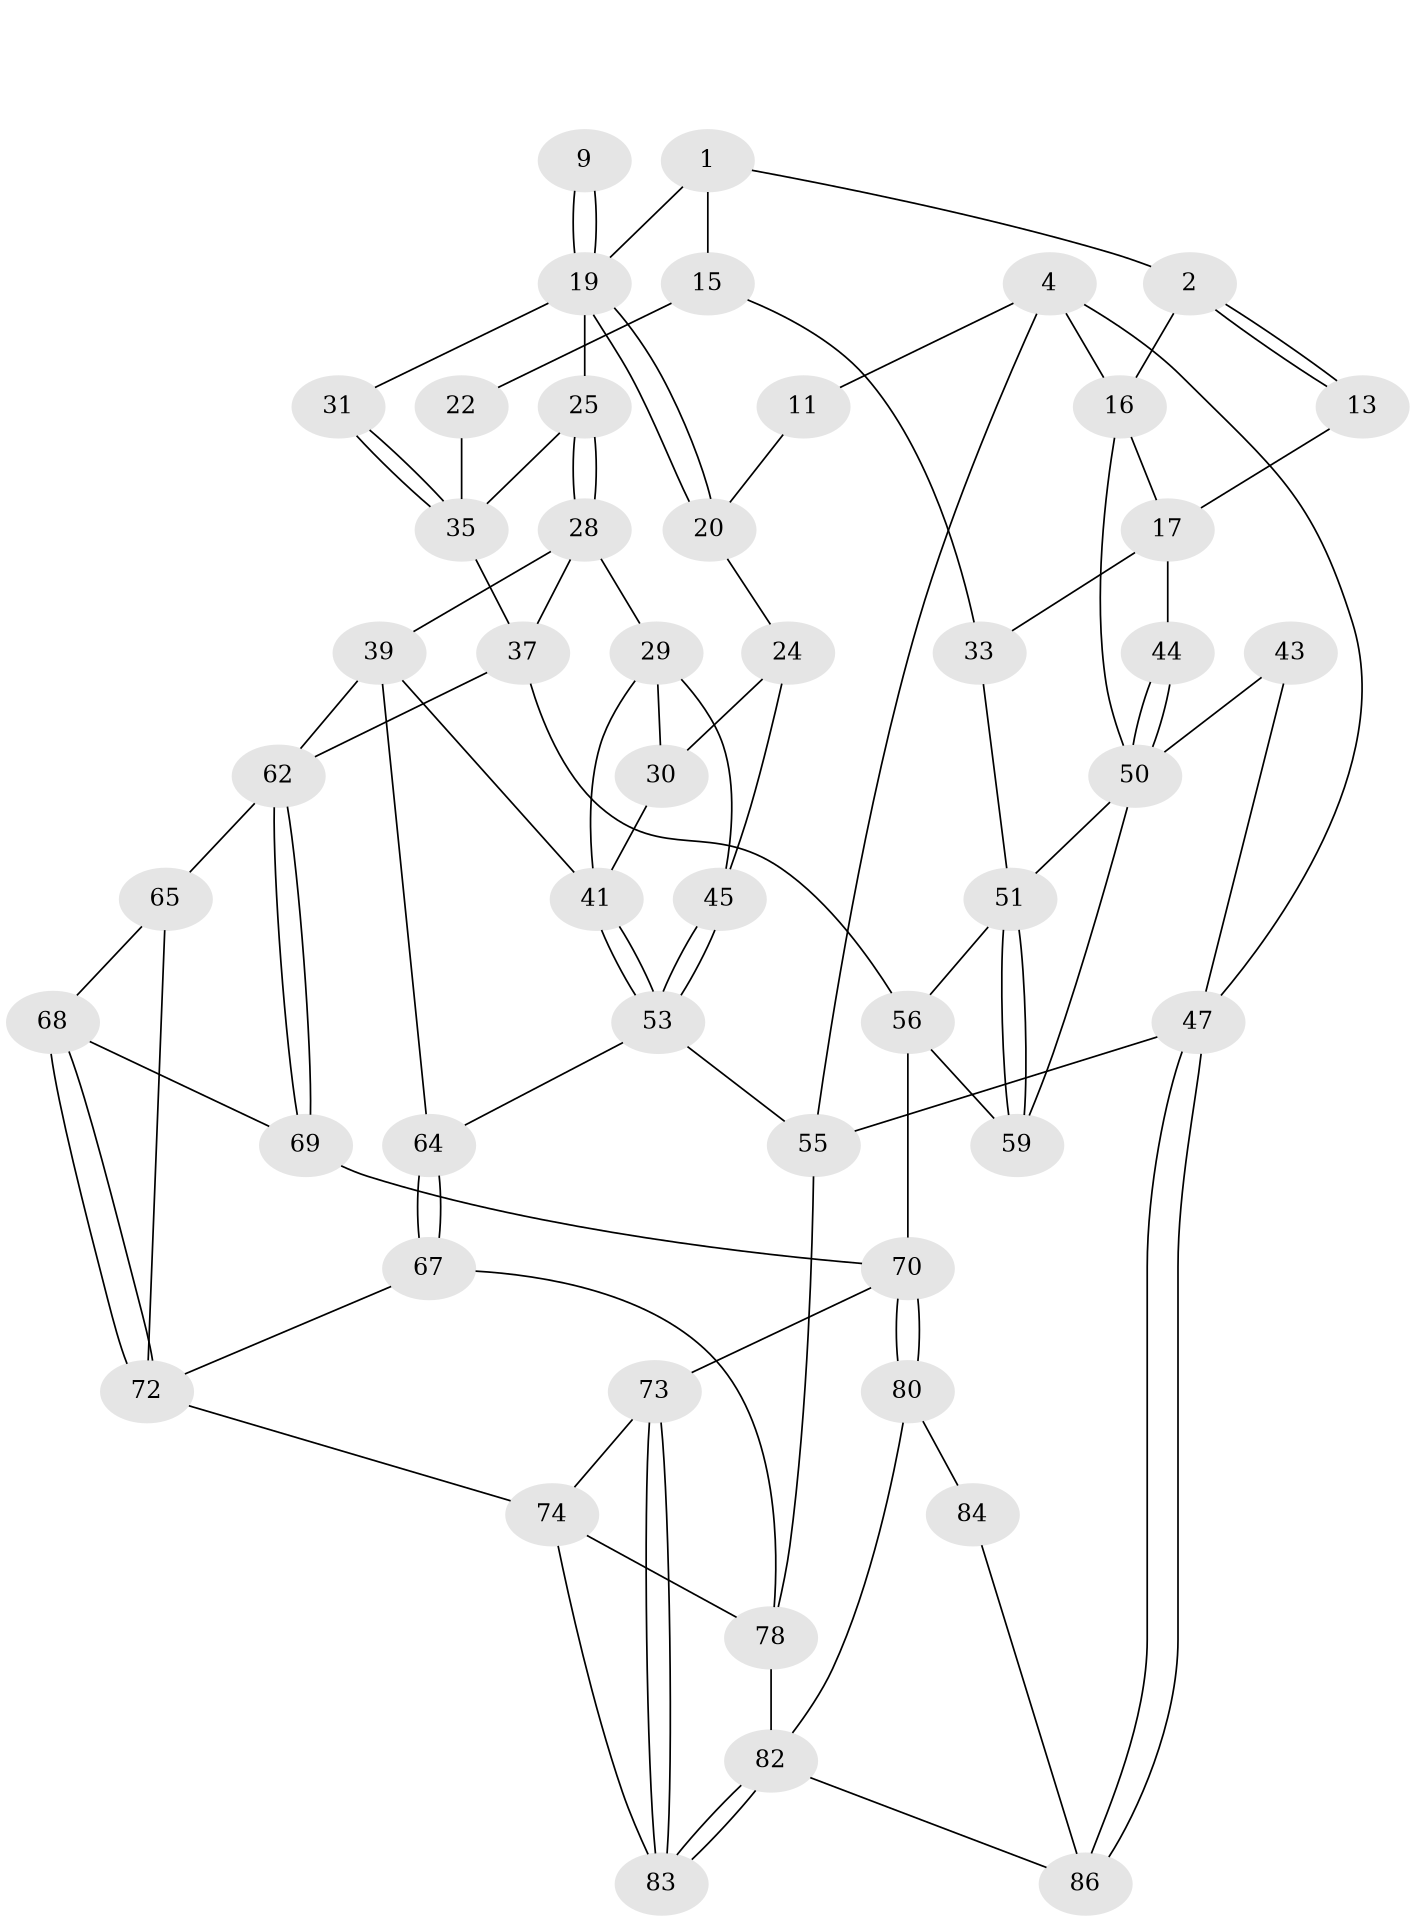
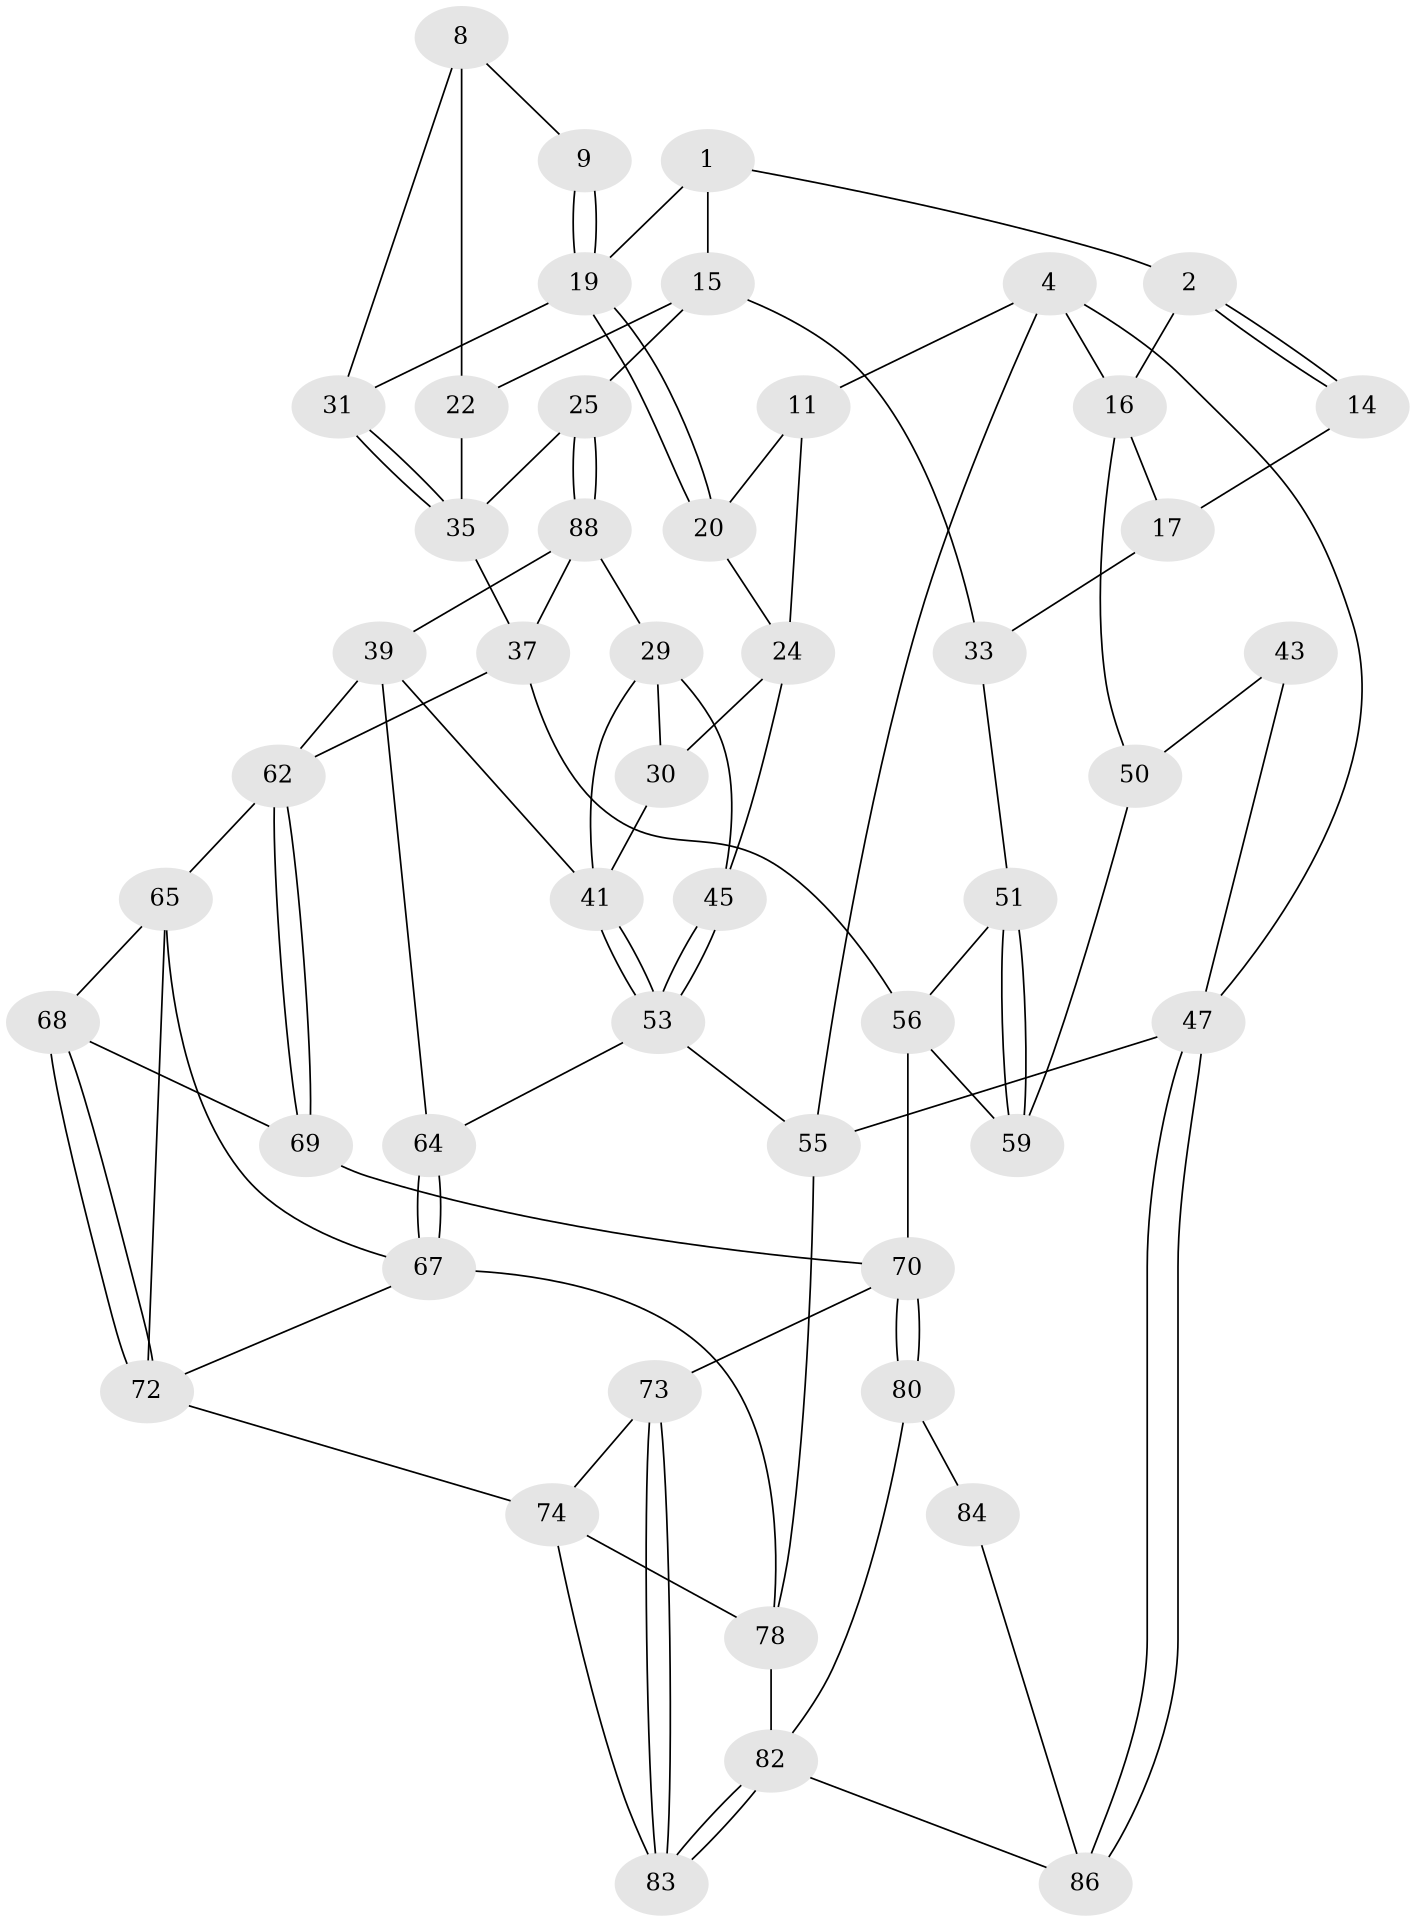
none -> (462, 38)
(585, 333) -> (652, 340)
(1363, 407) -> (1363, 407)
(585, 530) -> (585, 530)
none -> (796, 530)
(1168, 653) -> none
(1073, 838) -> none
none -> (218, 1136)
